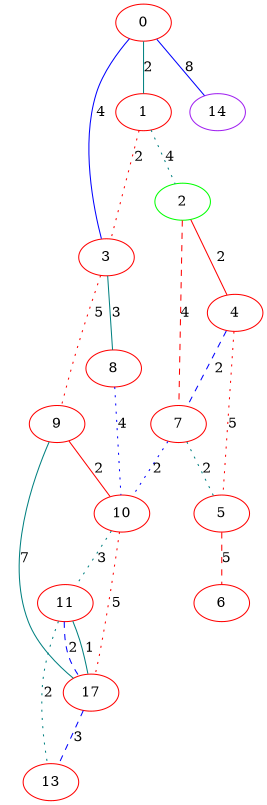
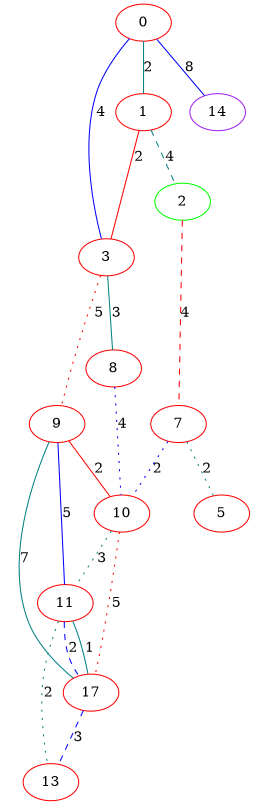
(163, 157) -> (163, 157)
(125, 185) -> (125, 185)
(235, 313) -> none
none -> (61, 514)
(222, 603) -> none
